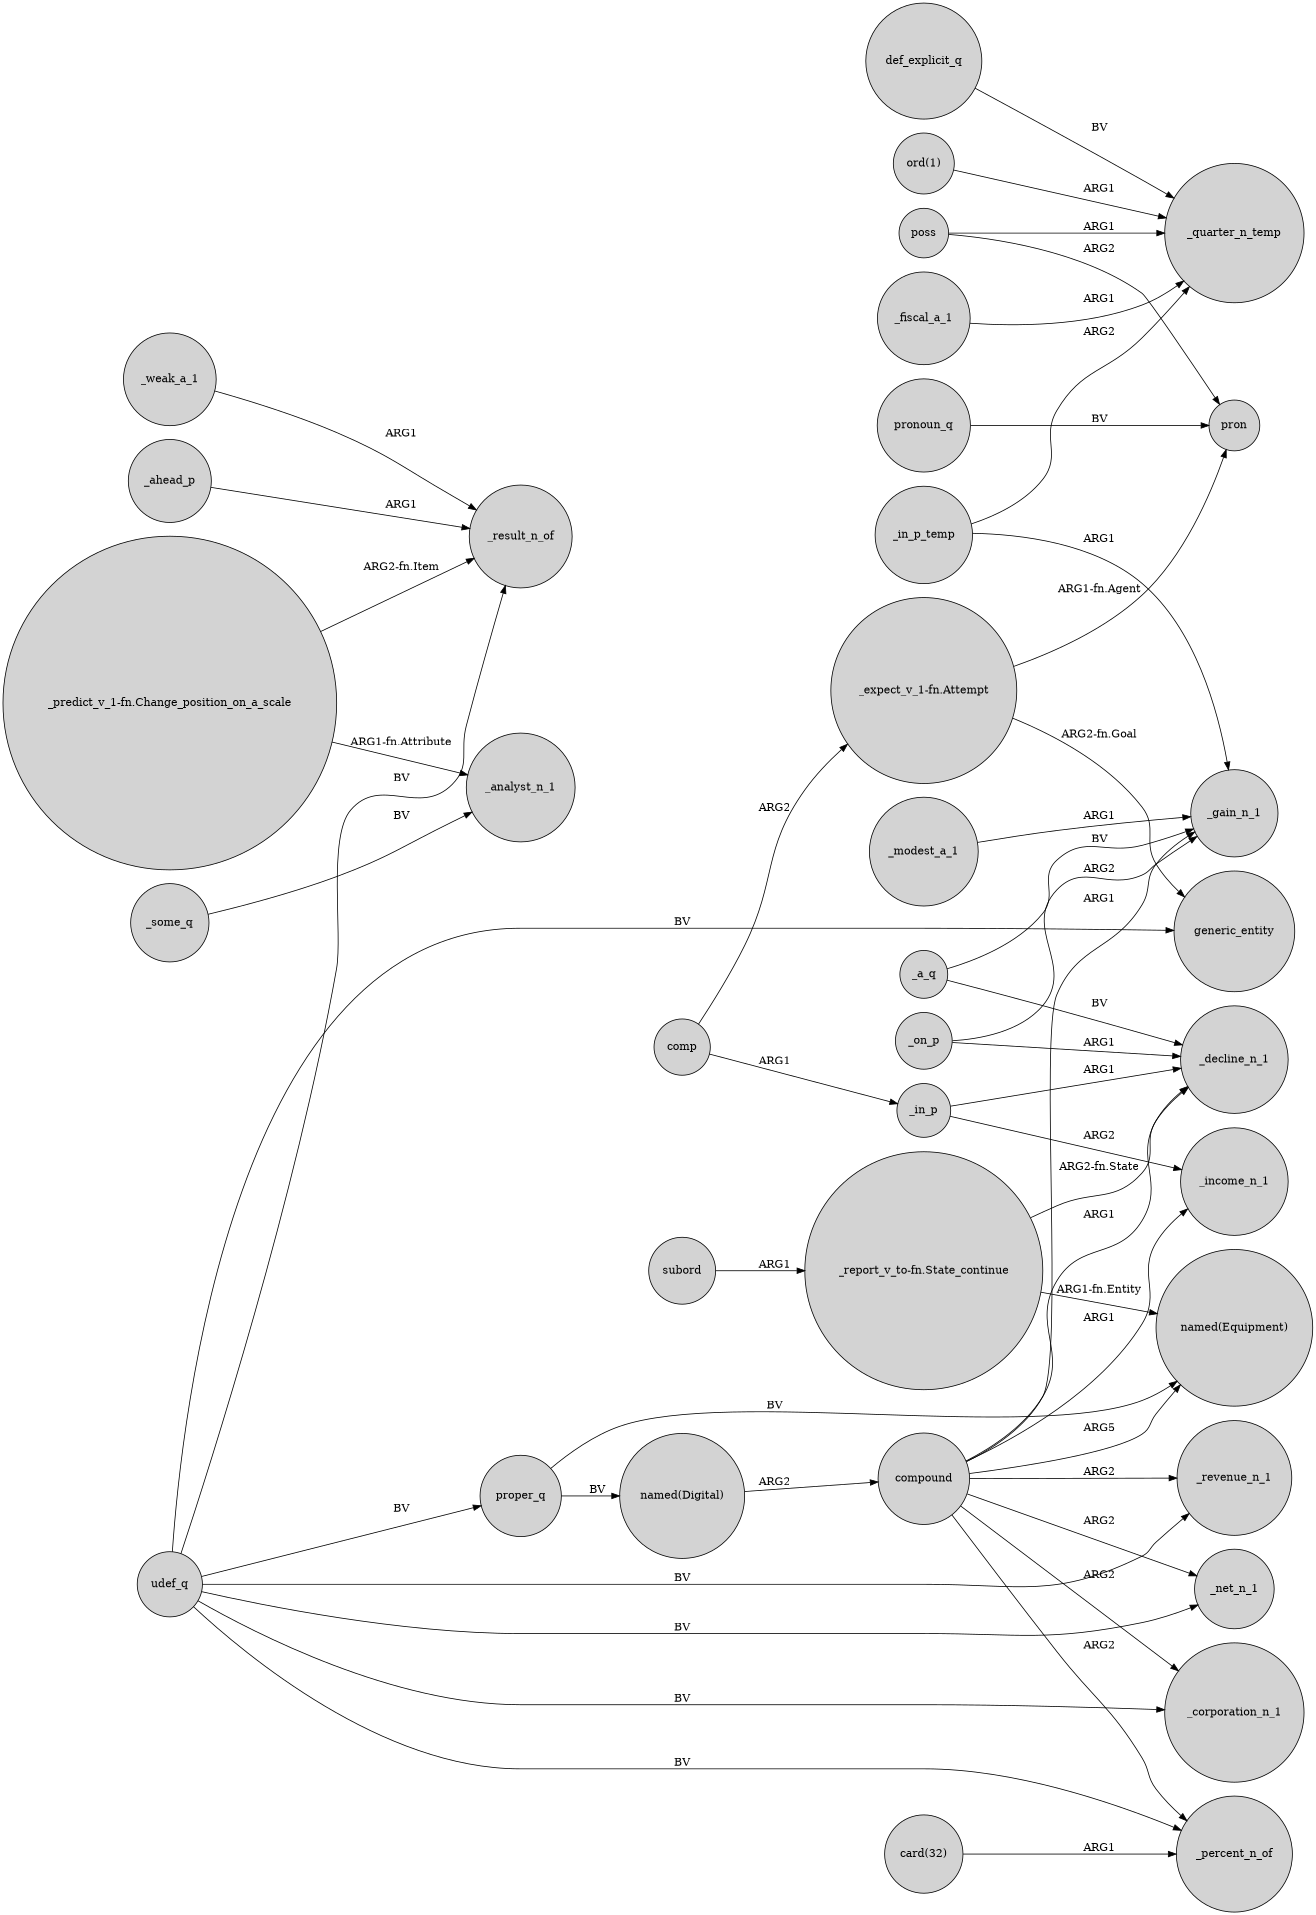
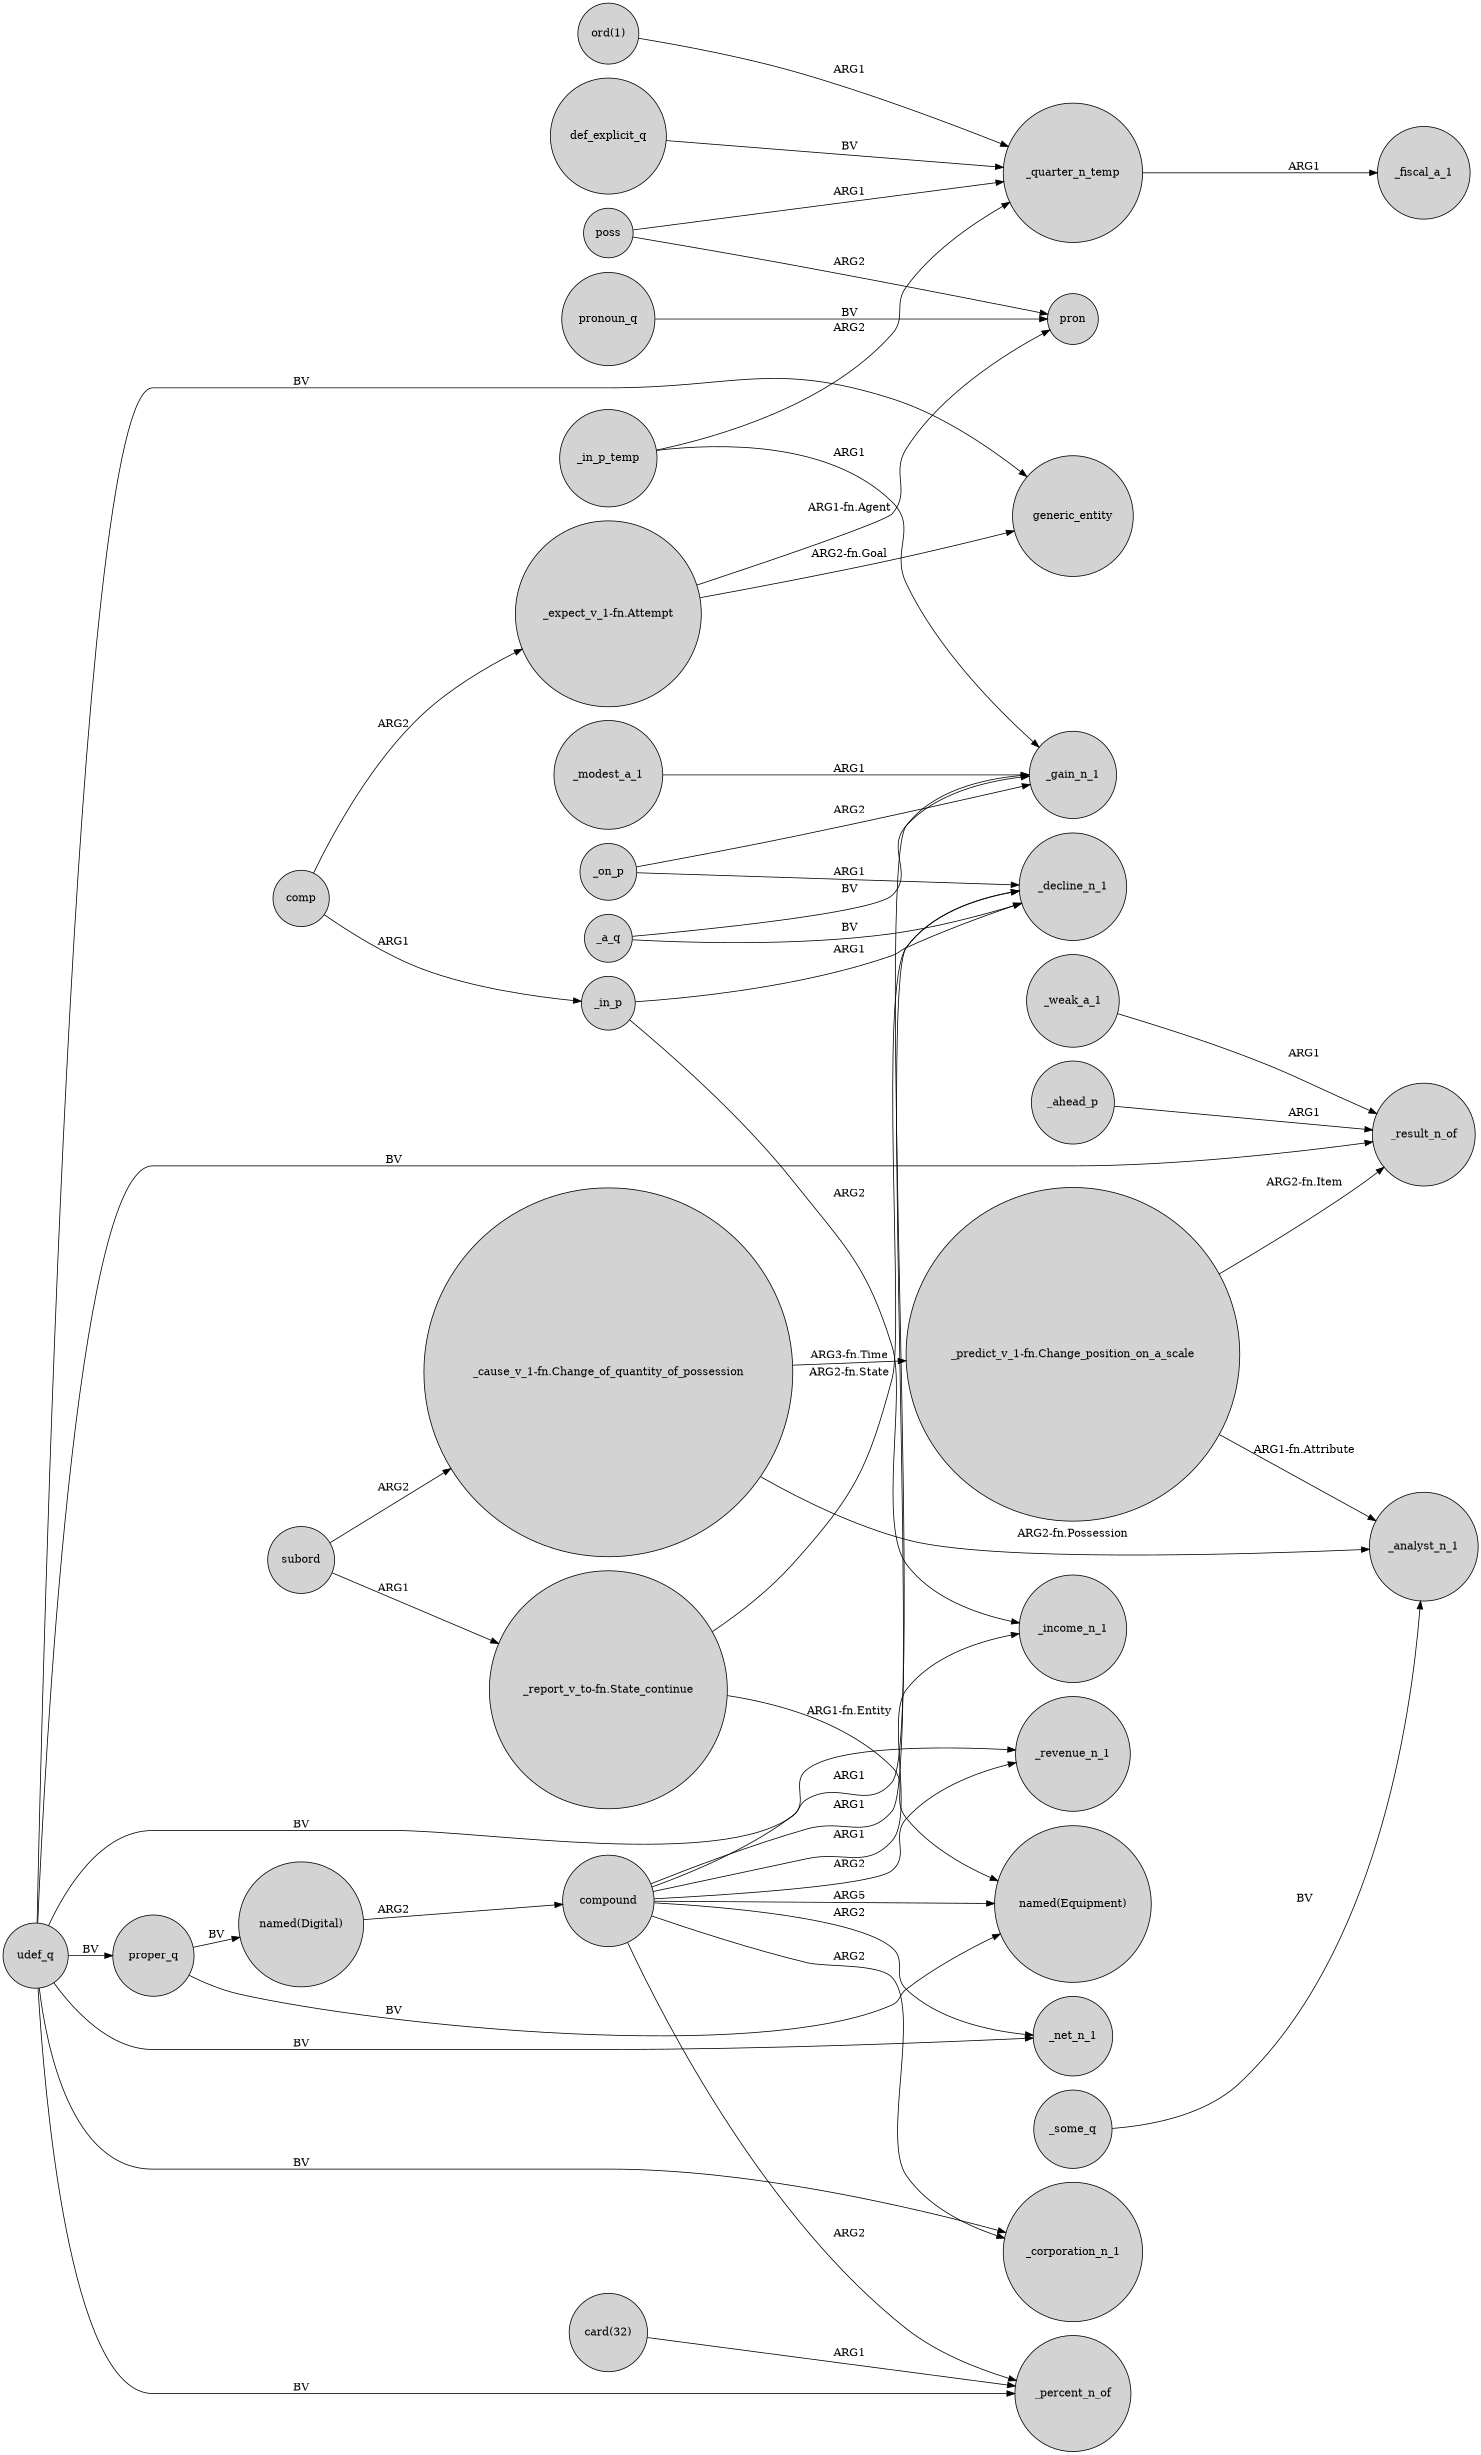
(1077, 321) -> (1256, 173)
none -> (608, 1372)
